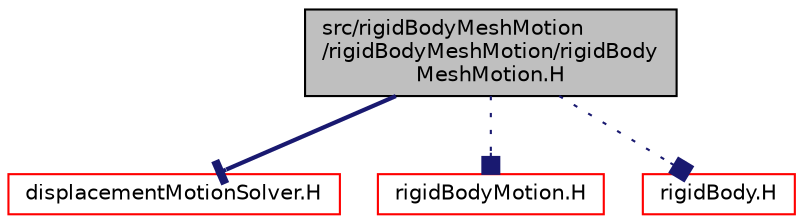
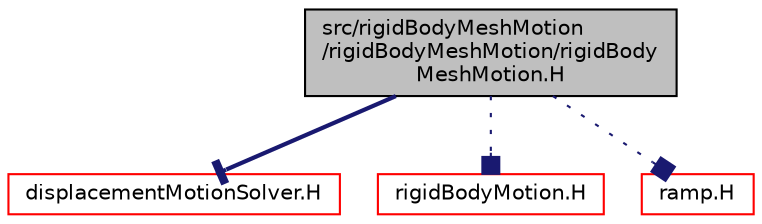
(719, 194) -> (698, 194)
